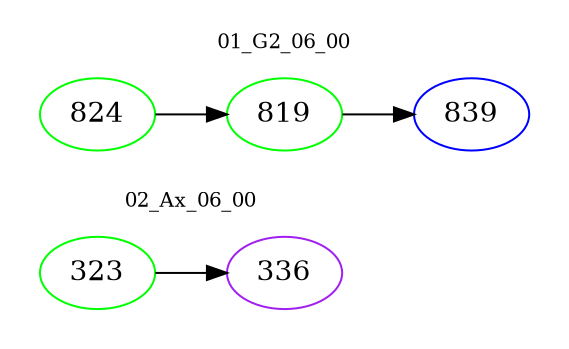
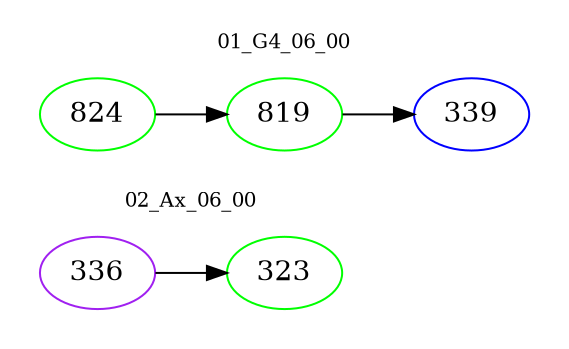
(285, 43) -> (285, 43)
(472, 114) -> (472, 114)
(181, 273) -> (181, 273)
